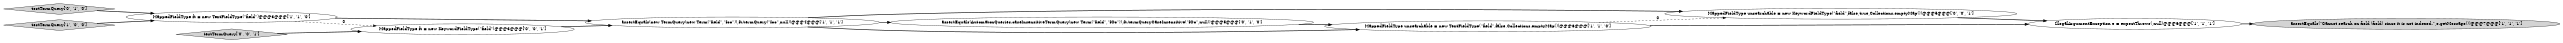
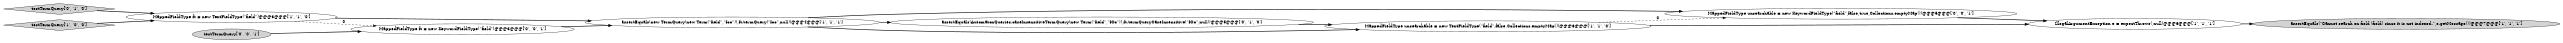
(232, 34) -> (232, 34)
